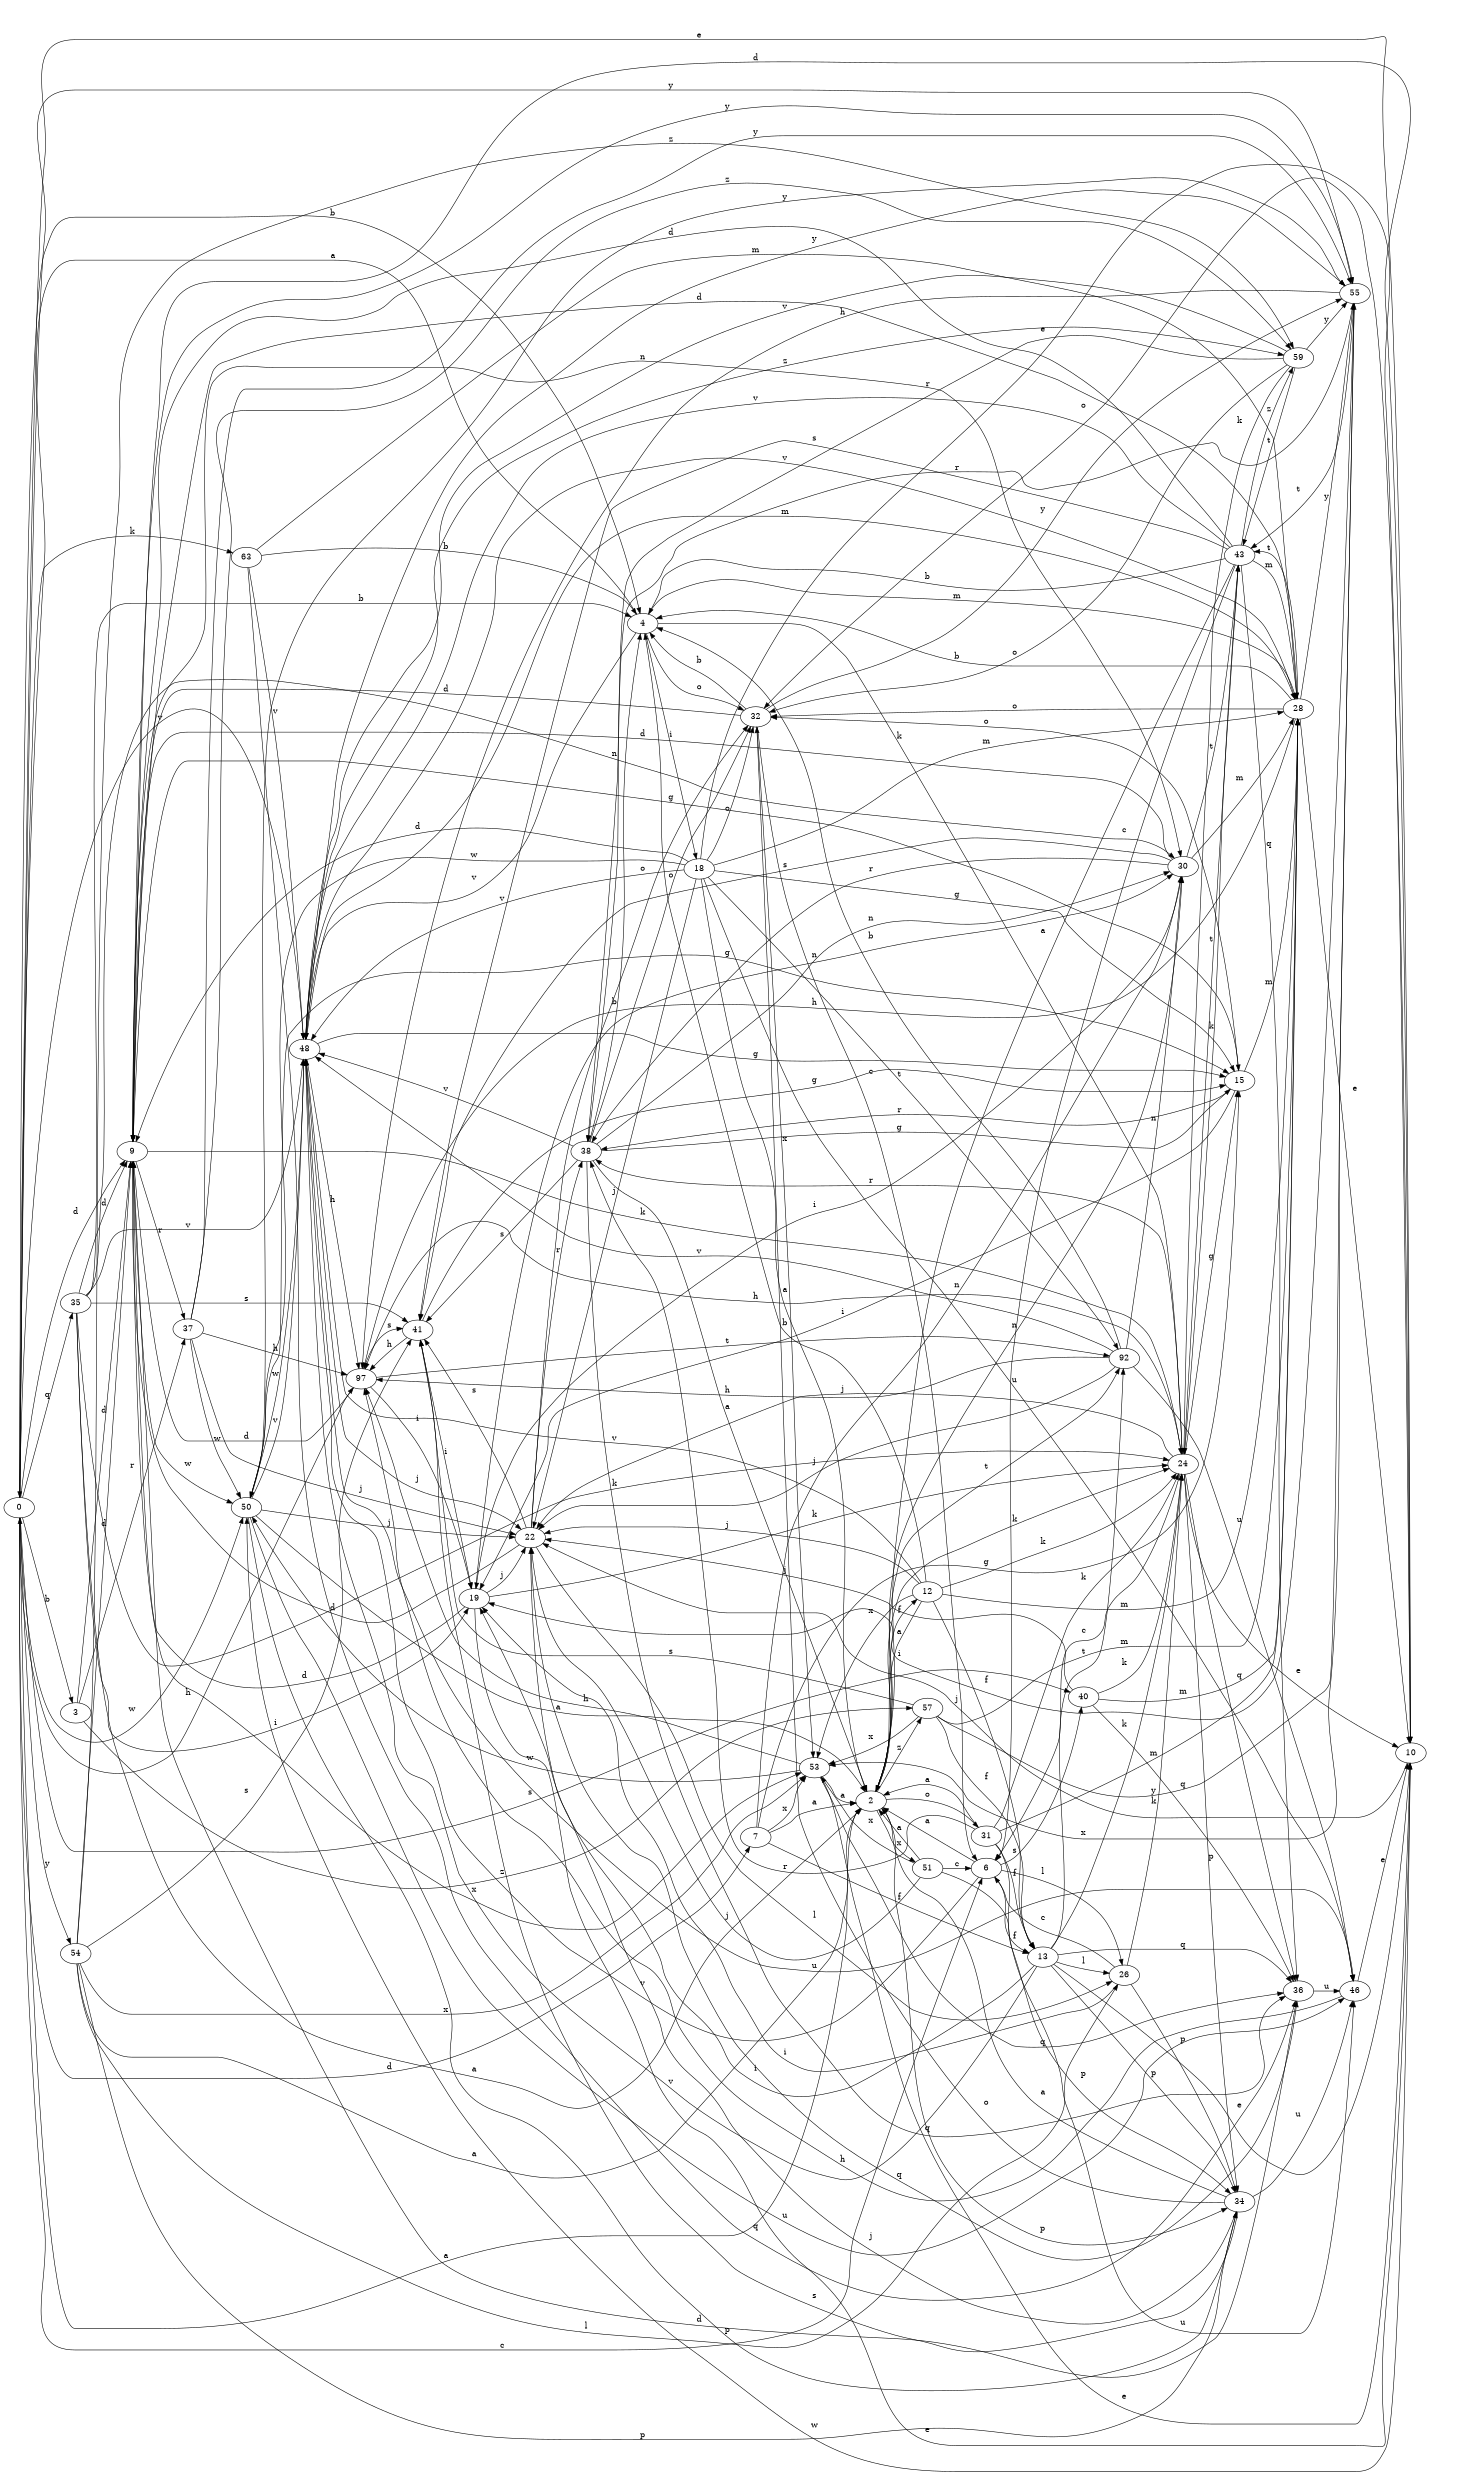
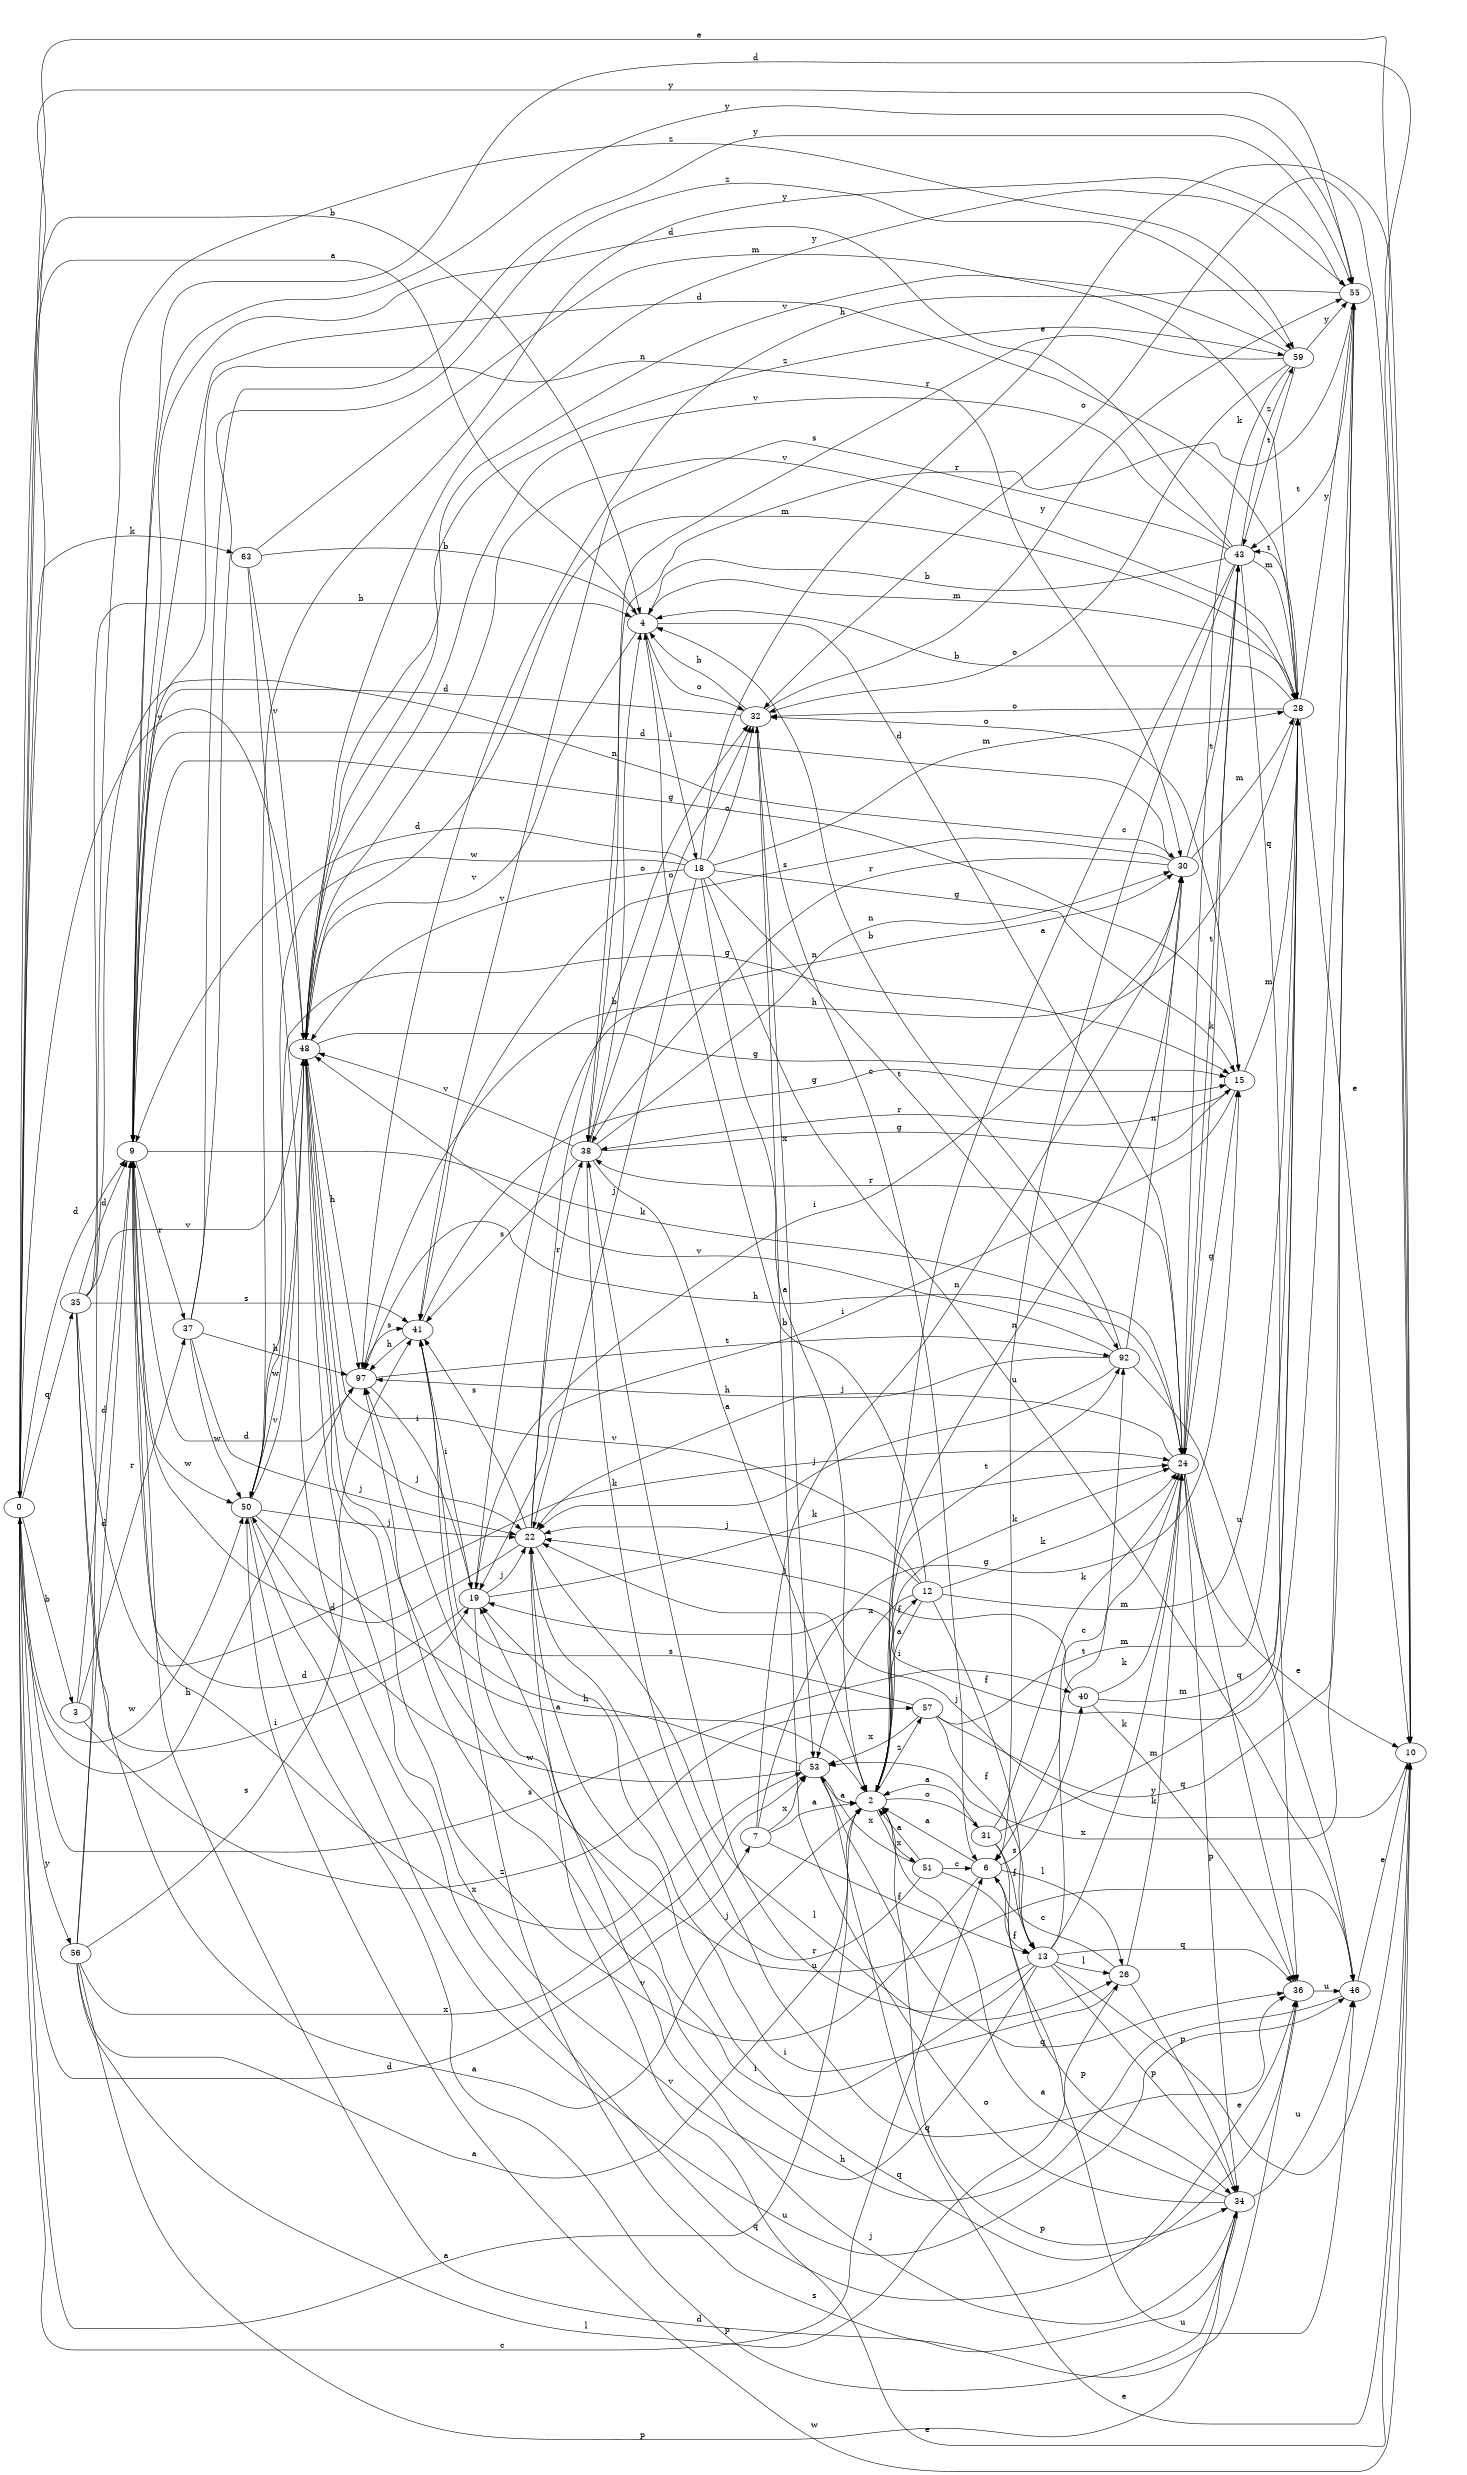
(899, 736) -> (899, 736)
(716, 1686) -> (691, 1698)
(76, 1954) -> (76, 1954)
